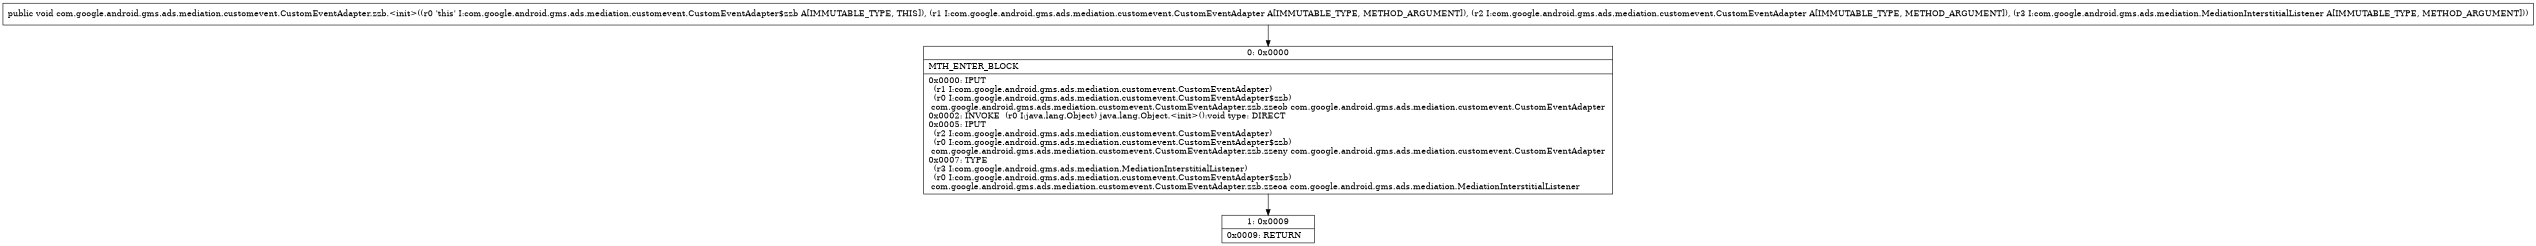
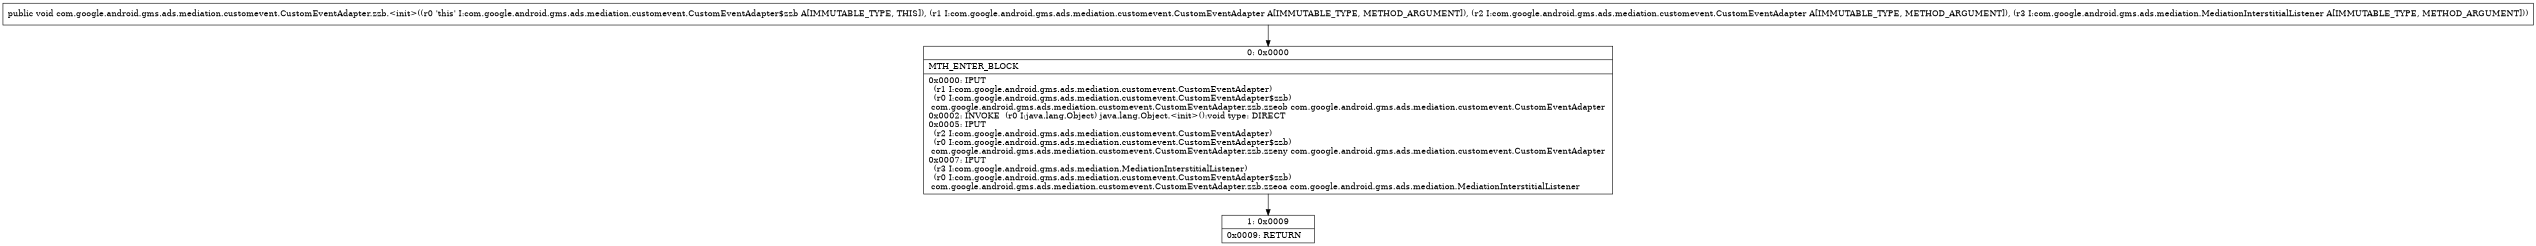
(961, 160) -> (960, 160)
